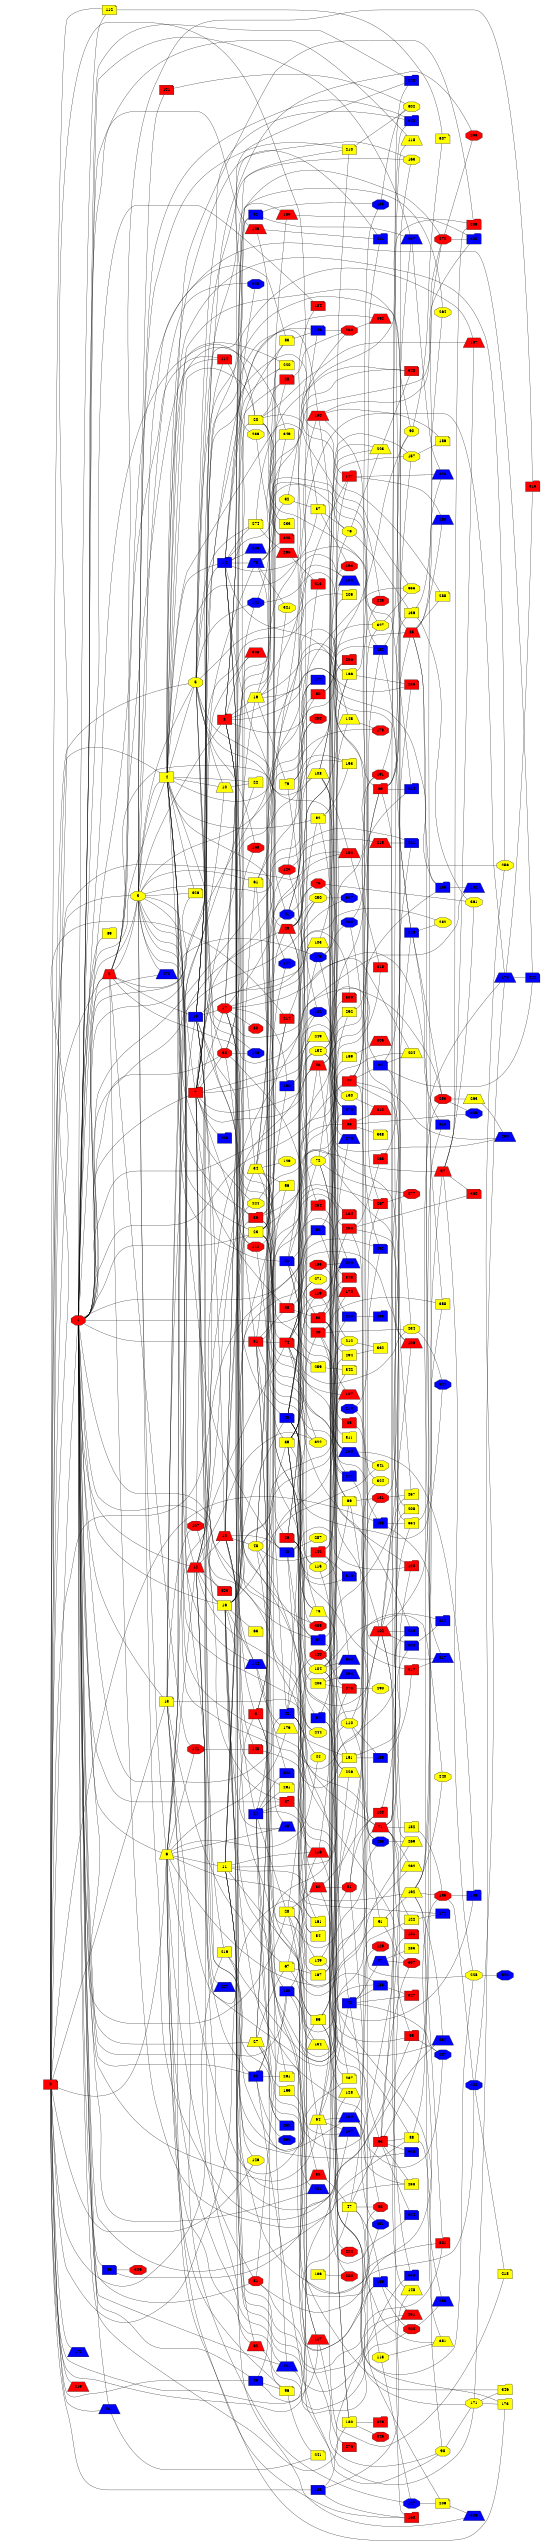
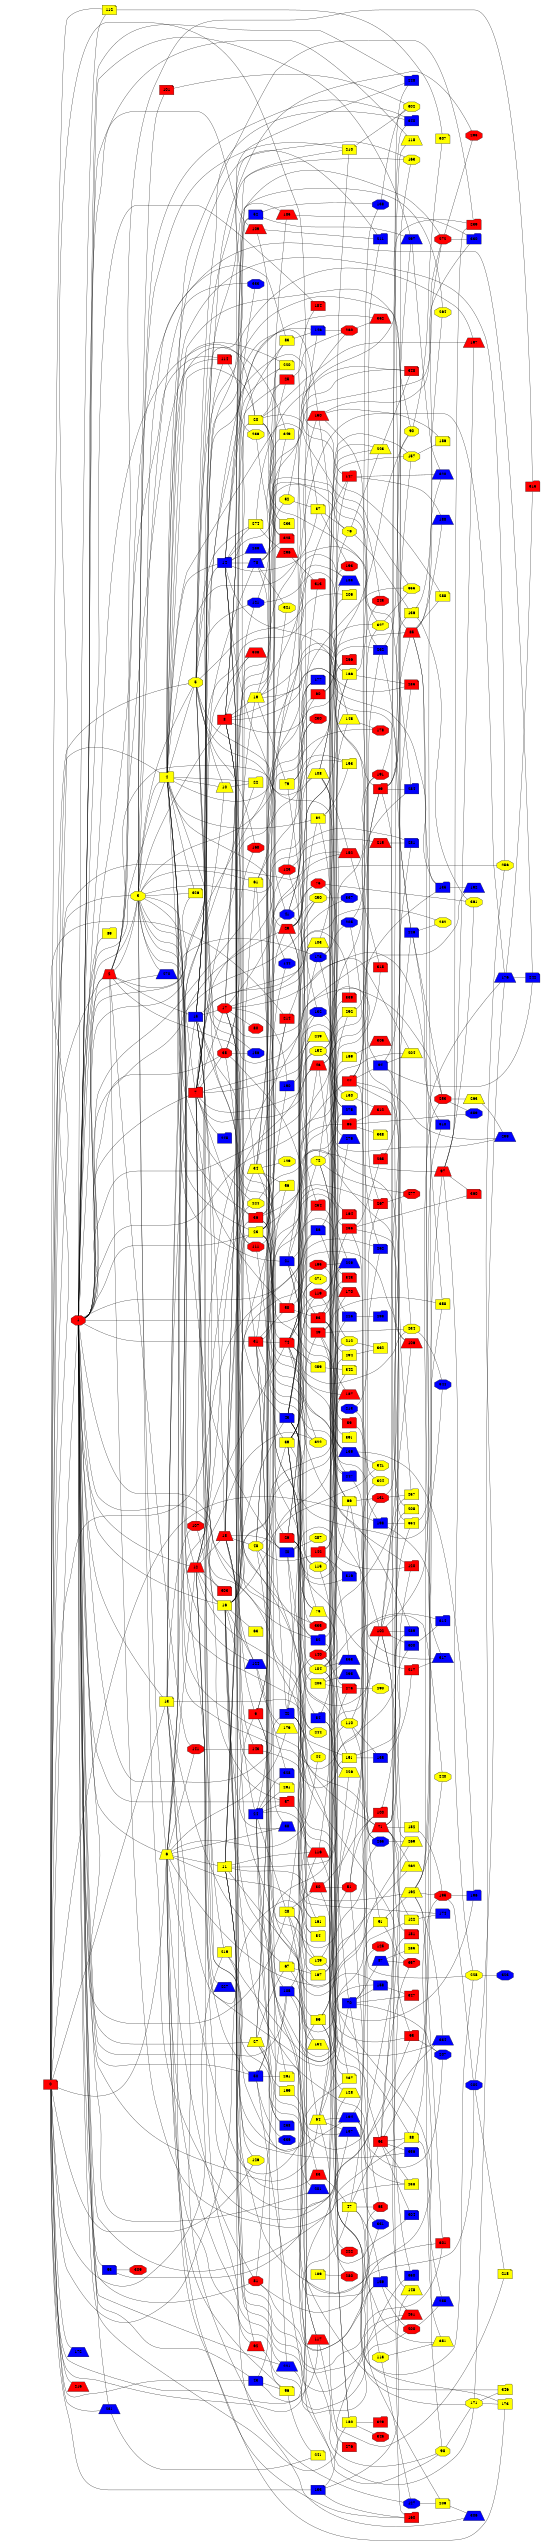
(349, 1438) -> (349, 1438)
(303, 1961) -> (303, 1937)
